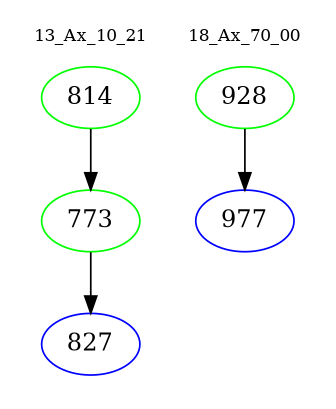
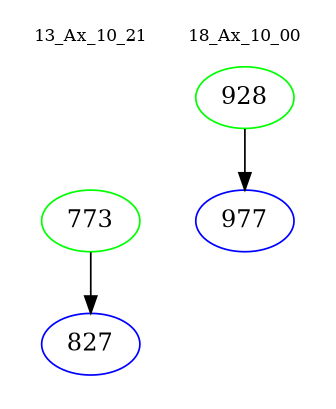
(245, 37) -> (245, 37)
(91, 98) -> none
